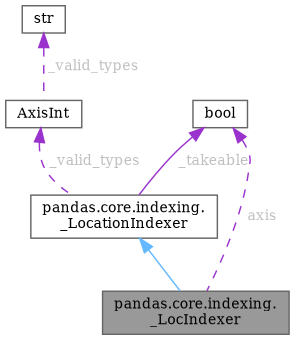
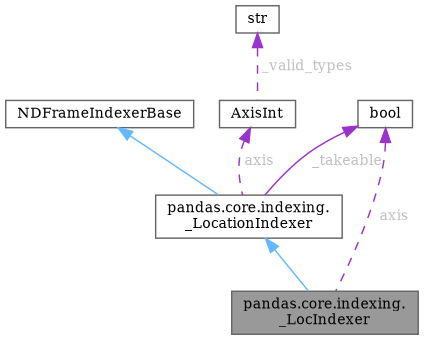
none -> (100, 114)
(93, 161) -> (258, 161)
